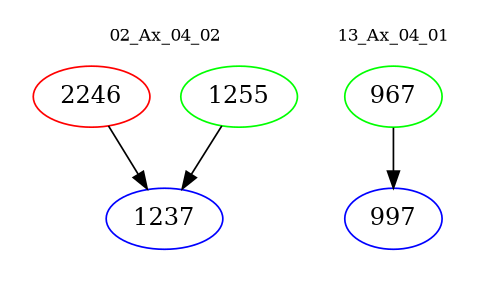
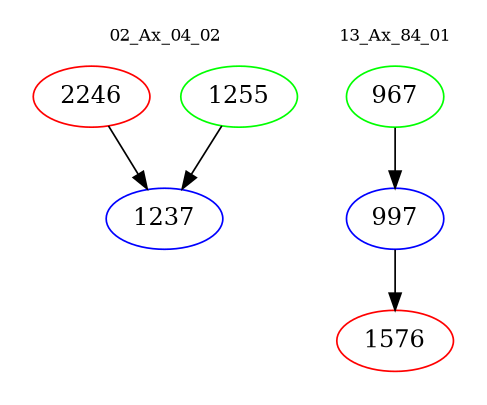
(393, 36) -> (395, 36)
none -> (395, 341)
